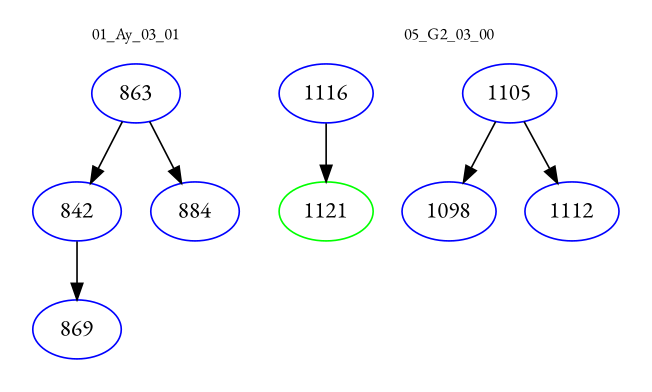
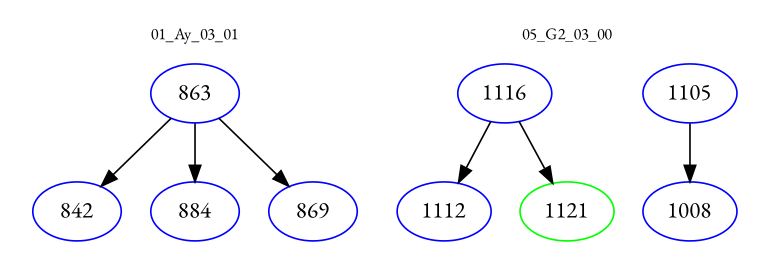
(537, 145) -> (479, 145)
(449, 211) -> (690, 211)
(77, 262) -> (248, 147)
